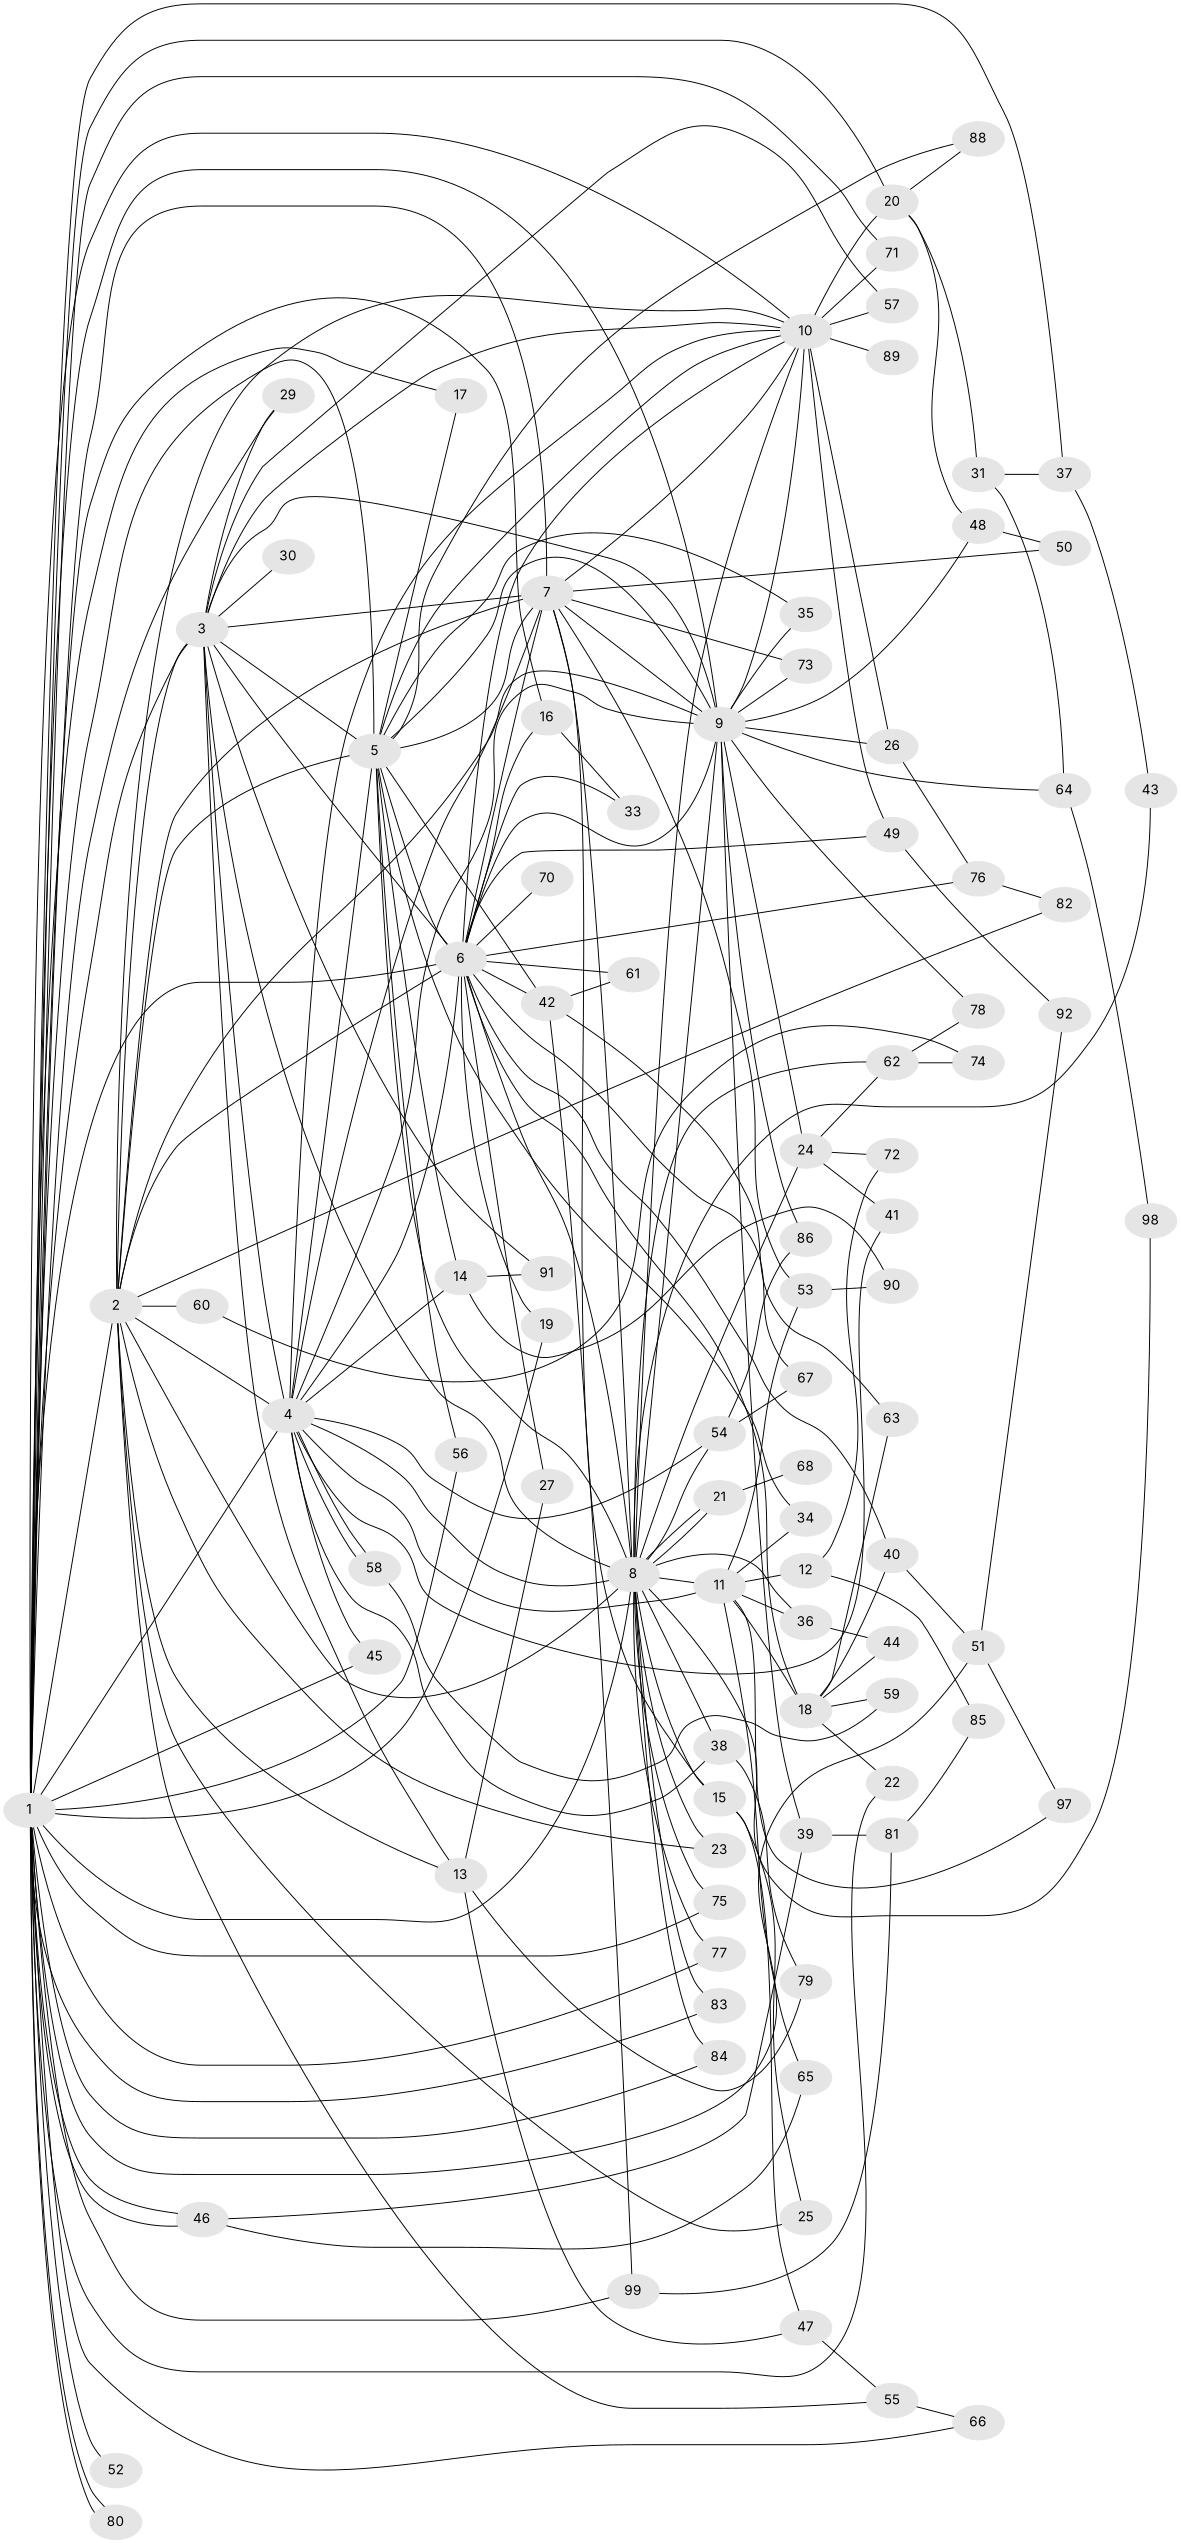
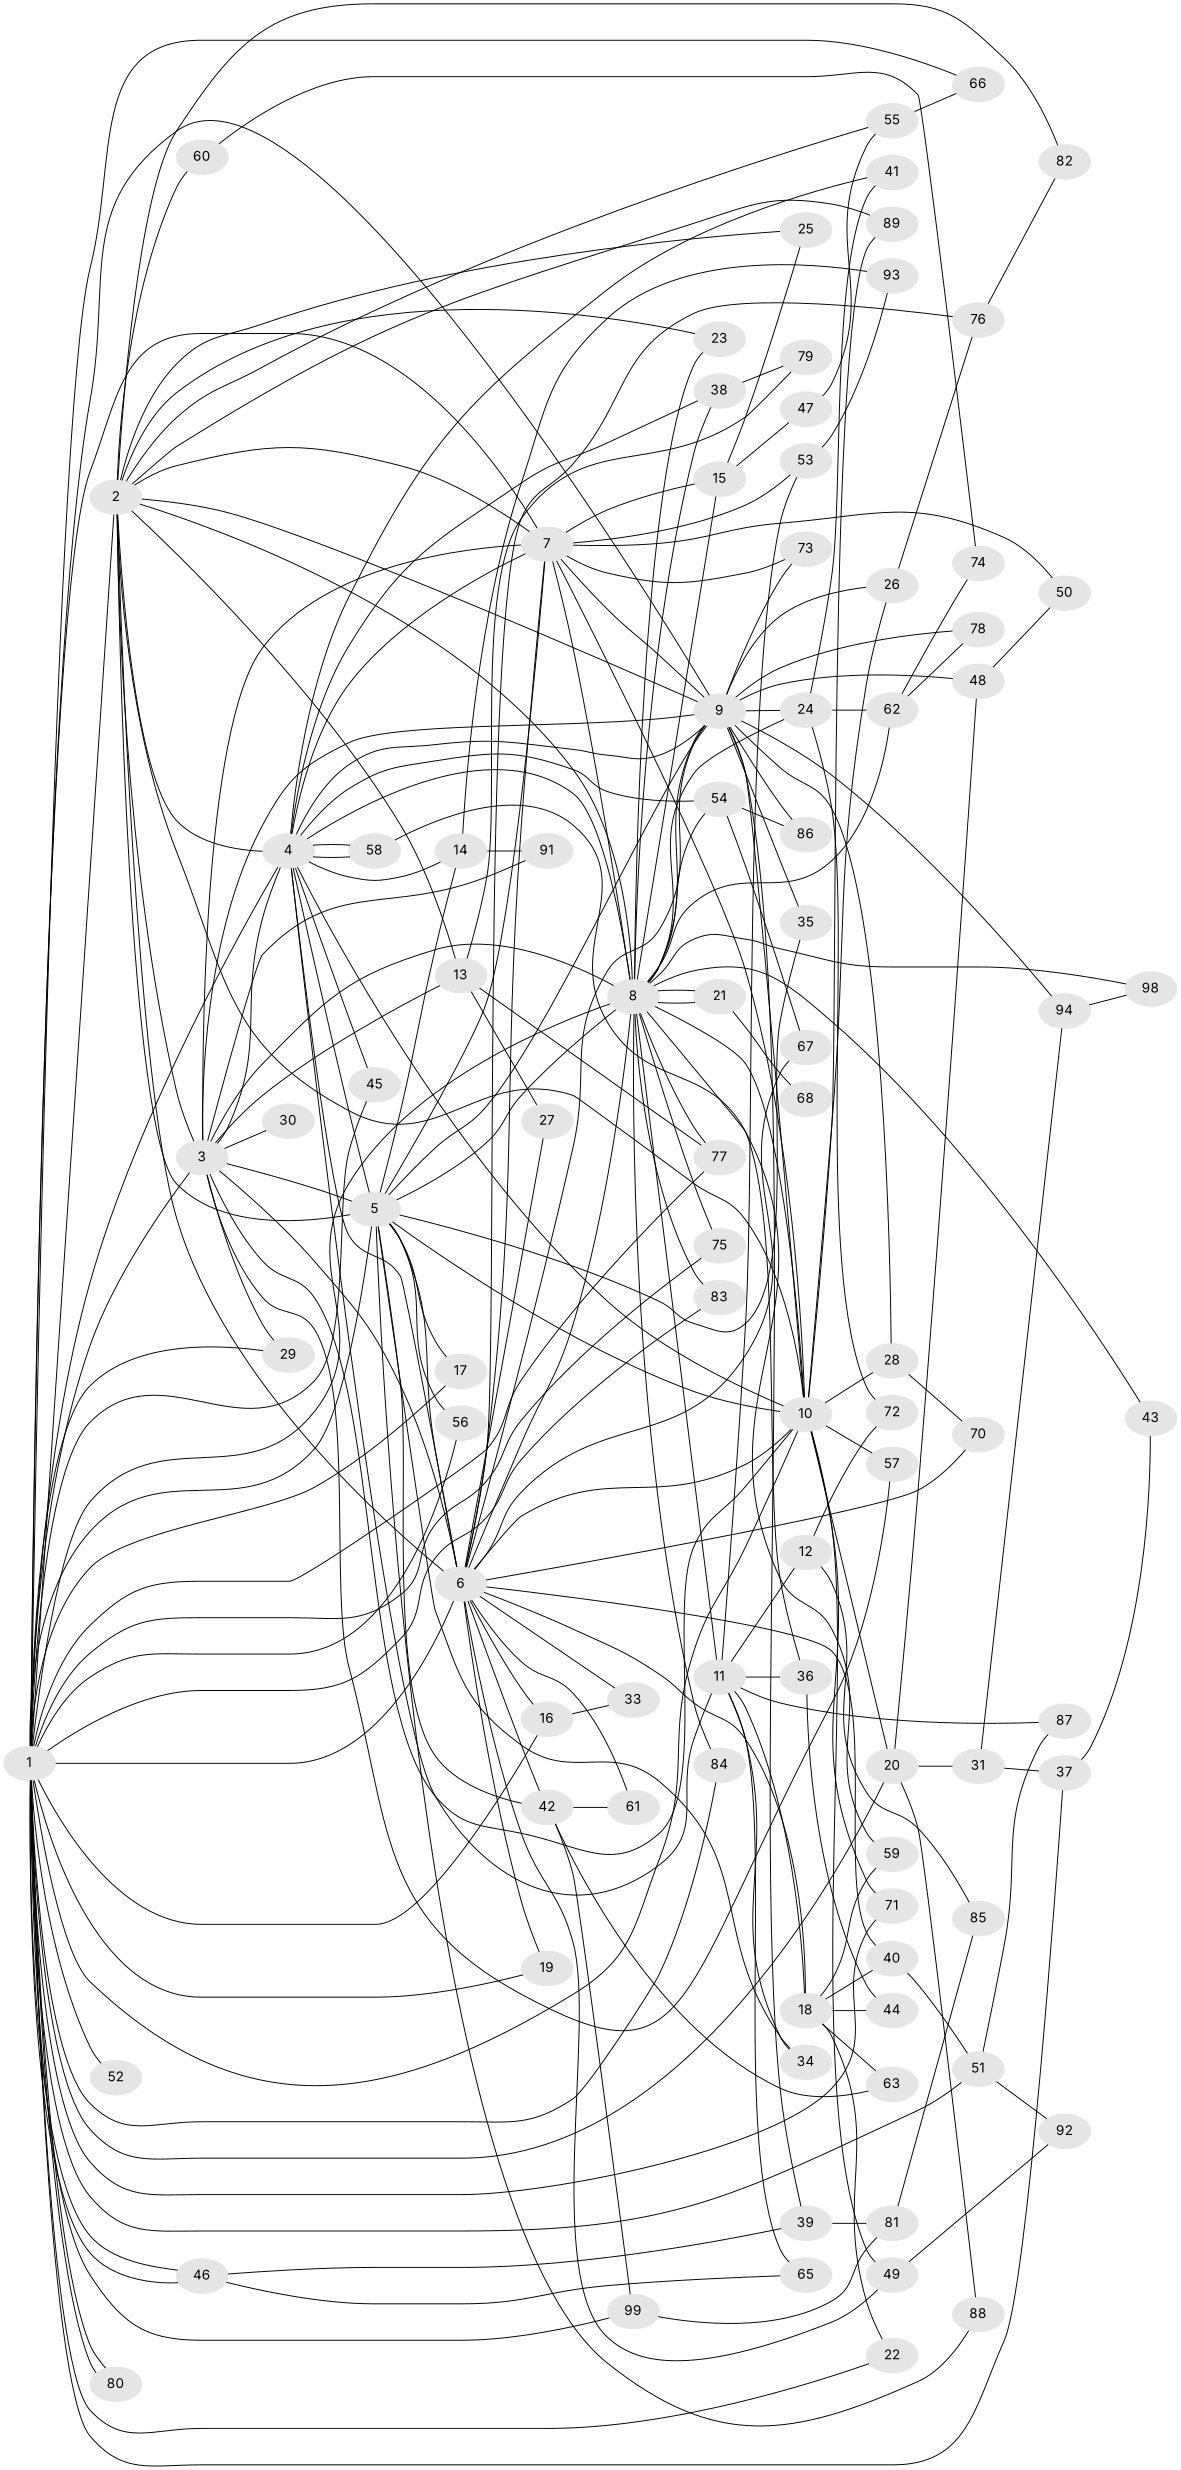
none -> (483, 292)
(1065, 791) -> (1065, 1011)
(892, 1286) -> (892, 276)
none -> (892, 1361)
(1065, 1806) -> (1065, 1721)
(542, 2199) -> (590, 1067)
